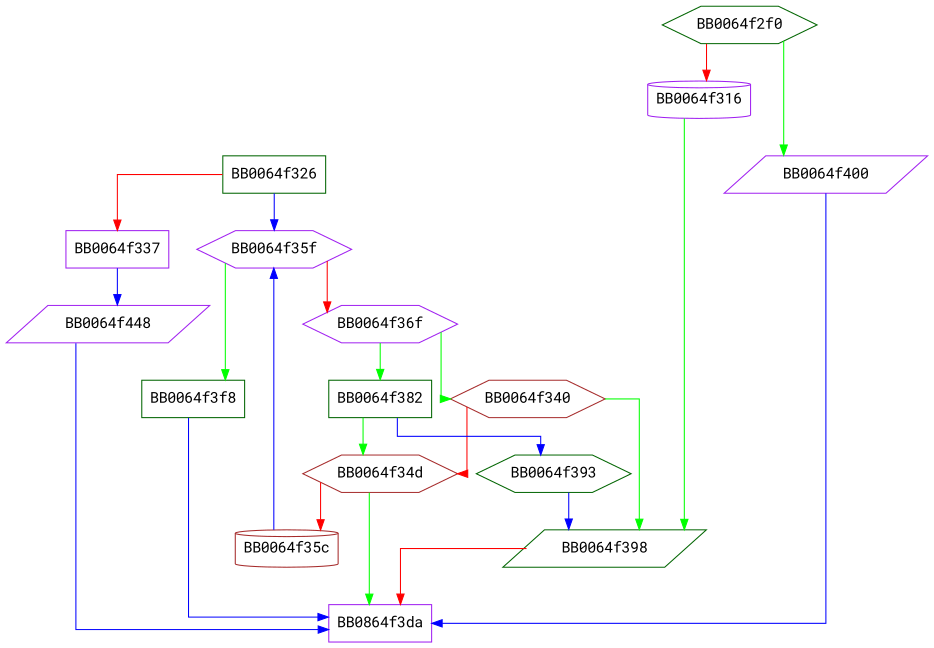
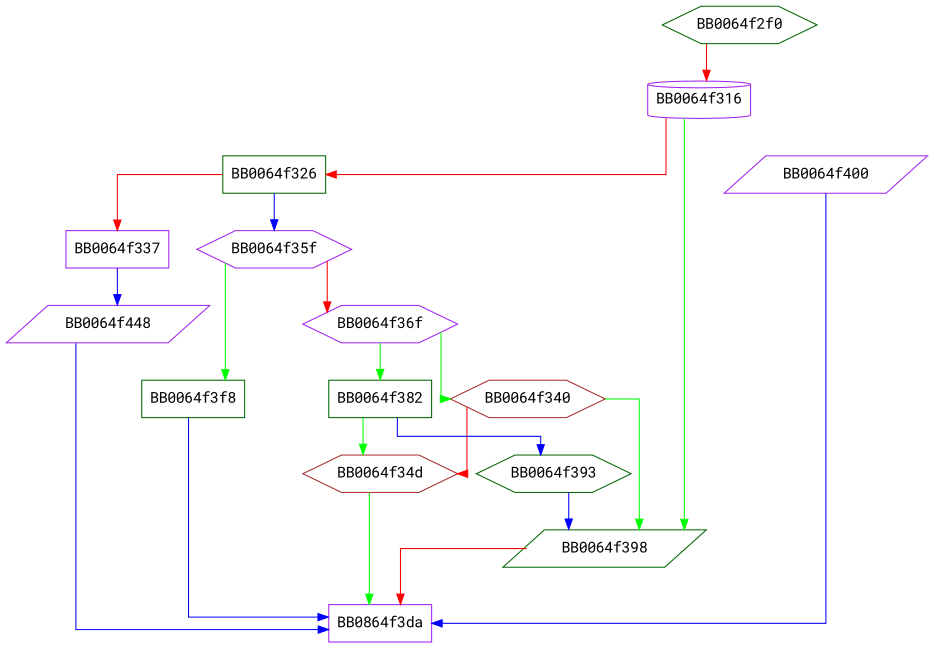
(784, 93) -> none
none -> (529, 175)
(287, 549) -> none
